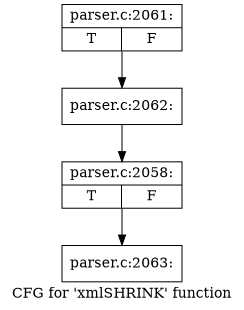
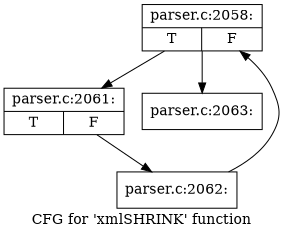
none -> (138, 67)
